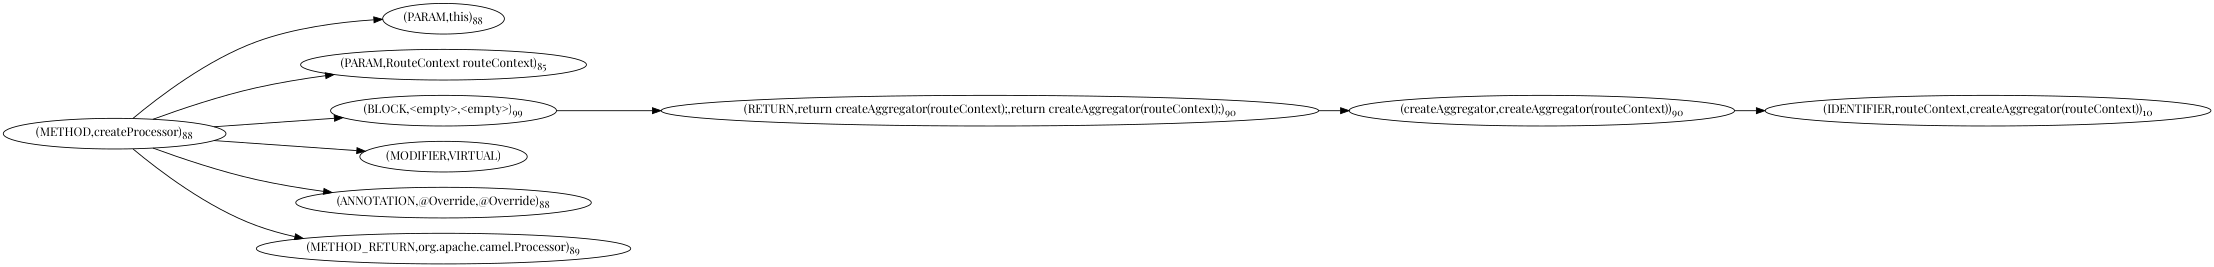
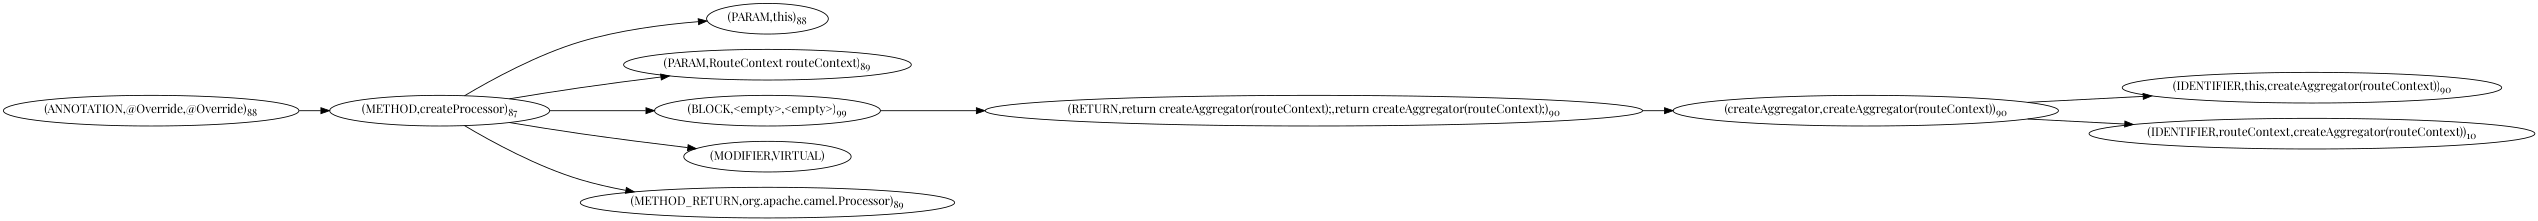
(542, 63) -> (866, 63)
none -> (2312, 88)
(188, 132) -> (513, 109)
(237, 175) -> (310, 111)
